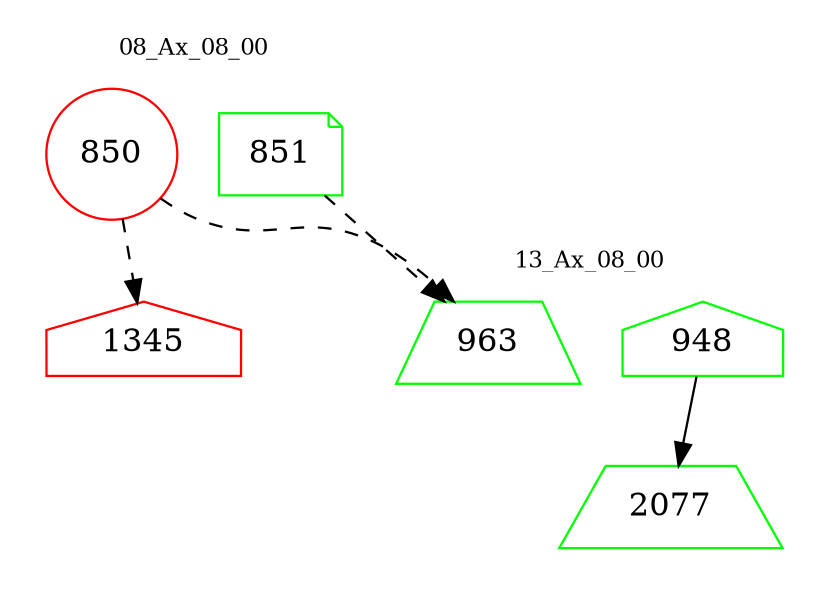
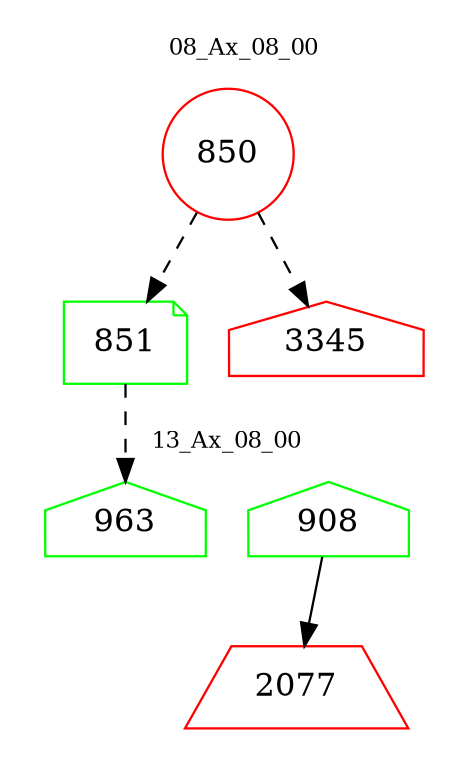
(303, 227) -> (178, 247)
(144, 343) -> (326, 343)
(488, 343) -> (126, 523)
(703, 343) -> (329, 523)
(671, 507) -> (297, 687)
